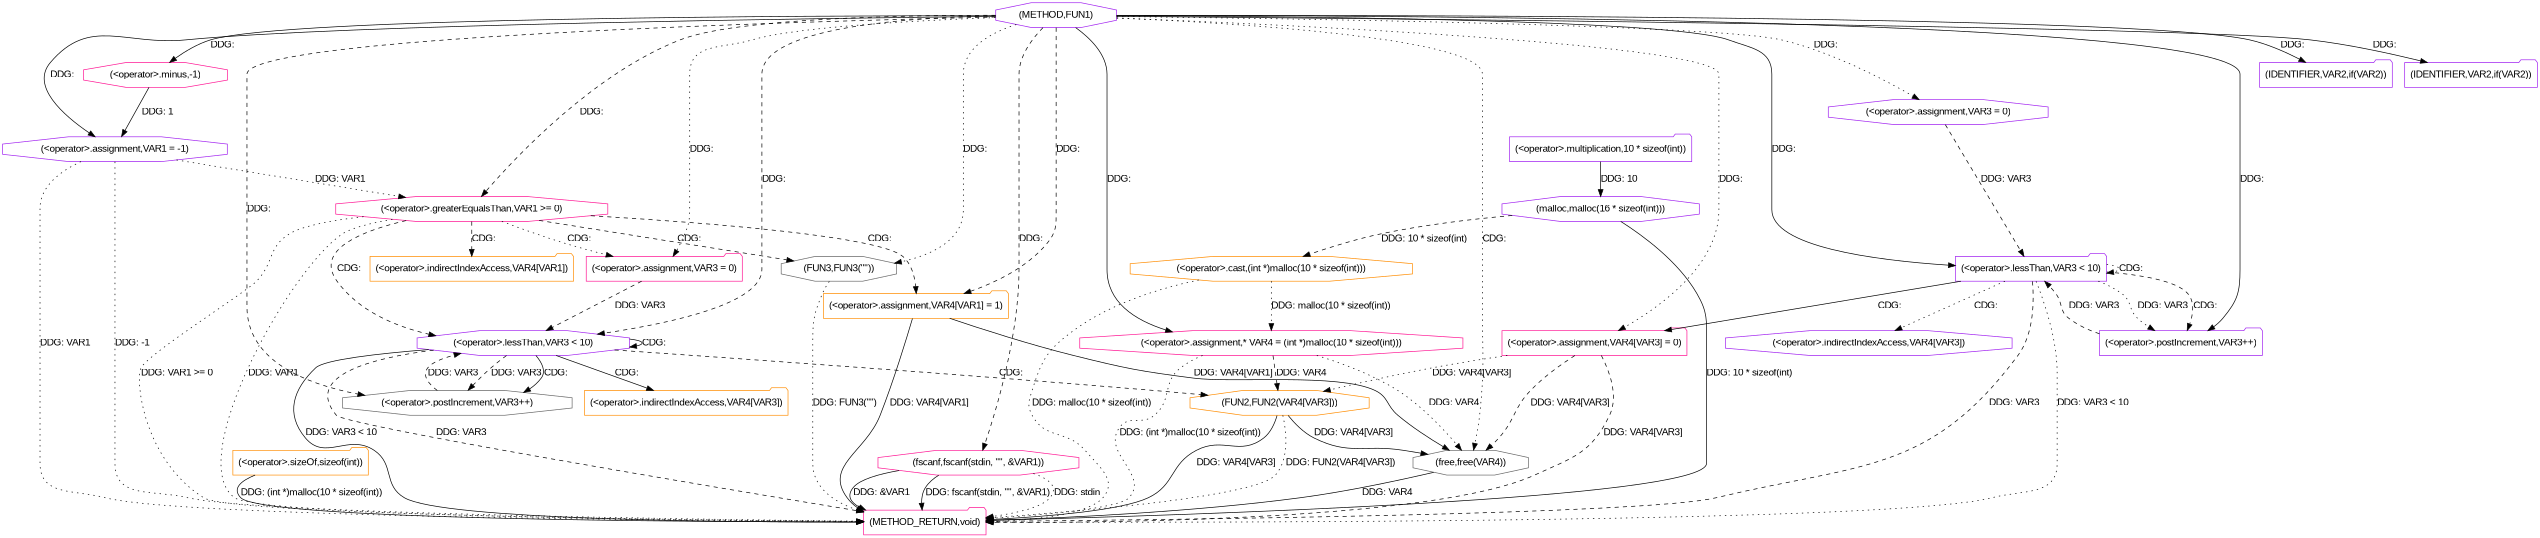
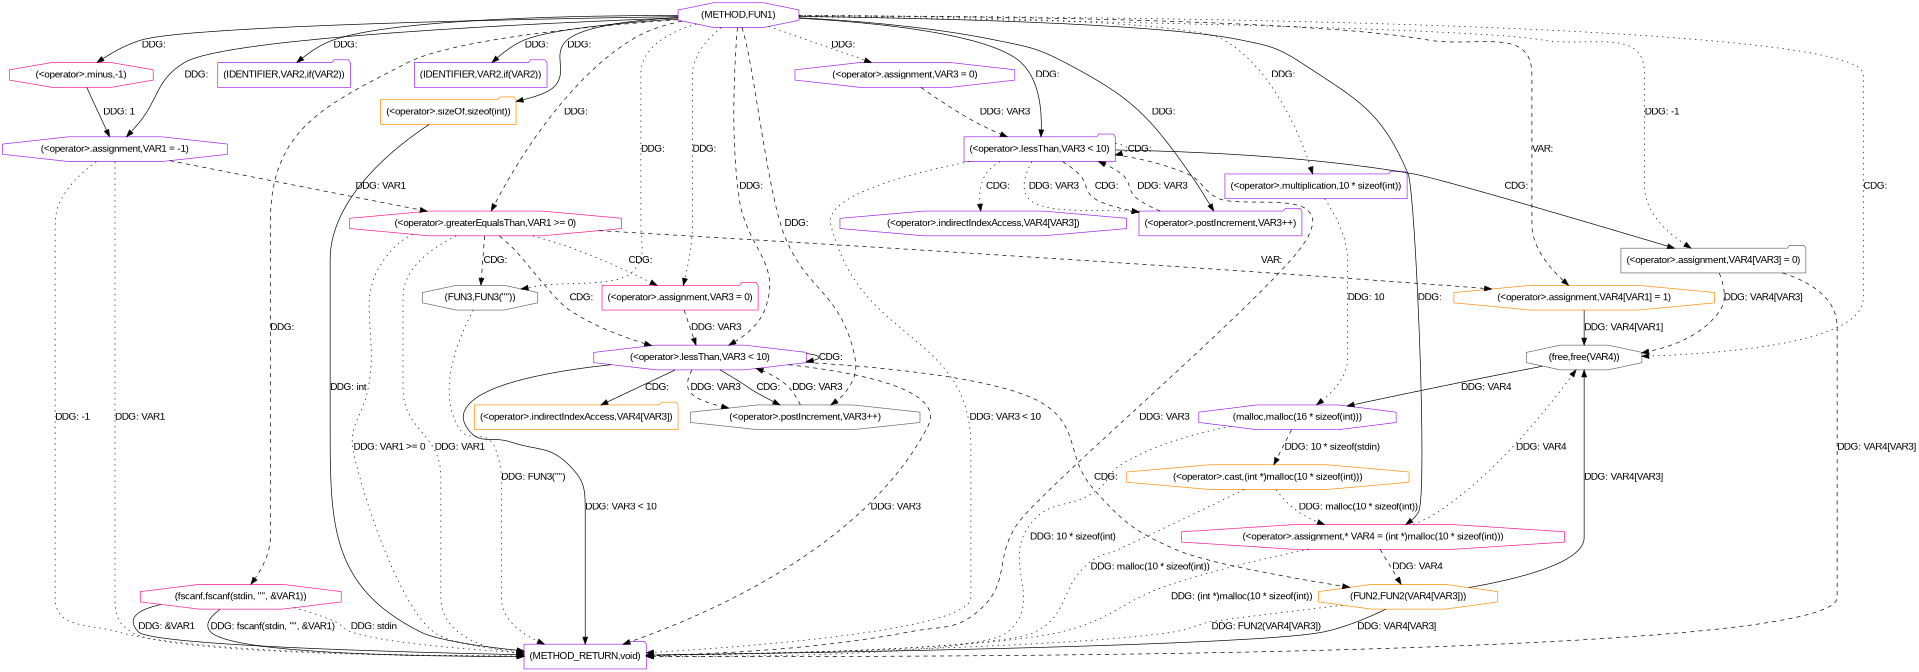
none -> (580, 33)
none -> (1233, 46)
(1070, 149) -> (1544, 149)
(1601, 176) -> (1348, 301)
(288, 178) -> (295, 185)
(1732, 179) -> (1662, 112)
(881, 239) -> (1273, 261)
(1424, 239) -> (1332, 447)
(472, 269) -> none
(916, 306) -> (1584, 298)
(1594, 343) -> (1713, 261)
(1418, 370) -> none
(878, 419) -> none
(312, 493) -> (348, 387)
(1491, 499) -> (1002, 634)
(1215, 507) -> (1448, 385)
(925, 522) -> (585, 657)
